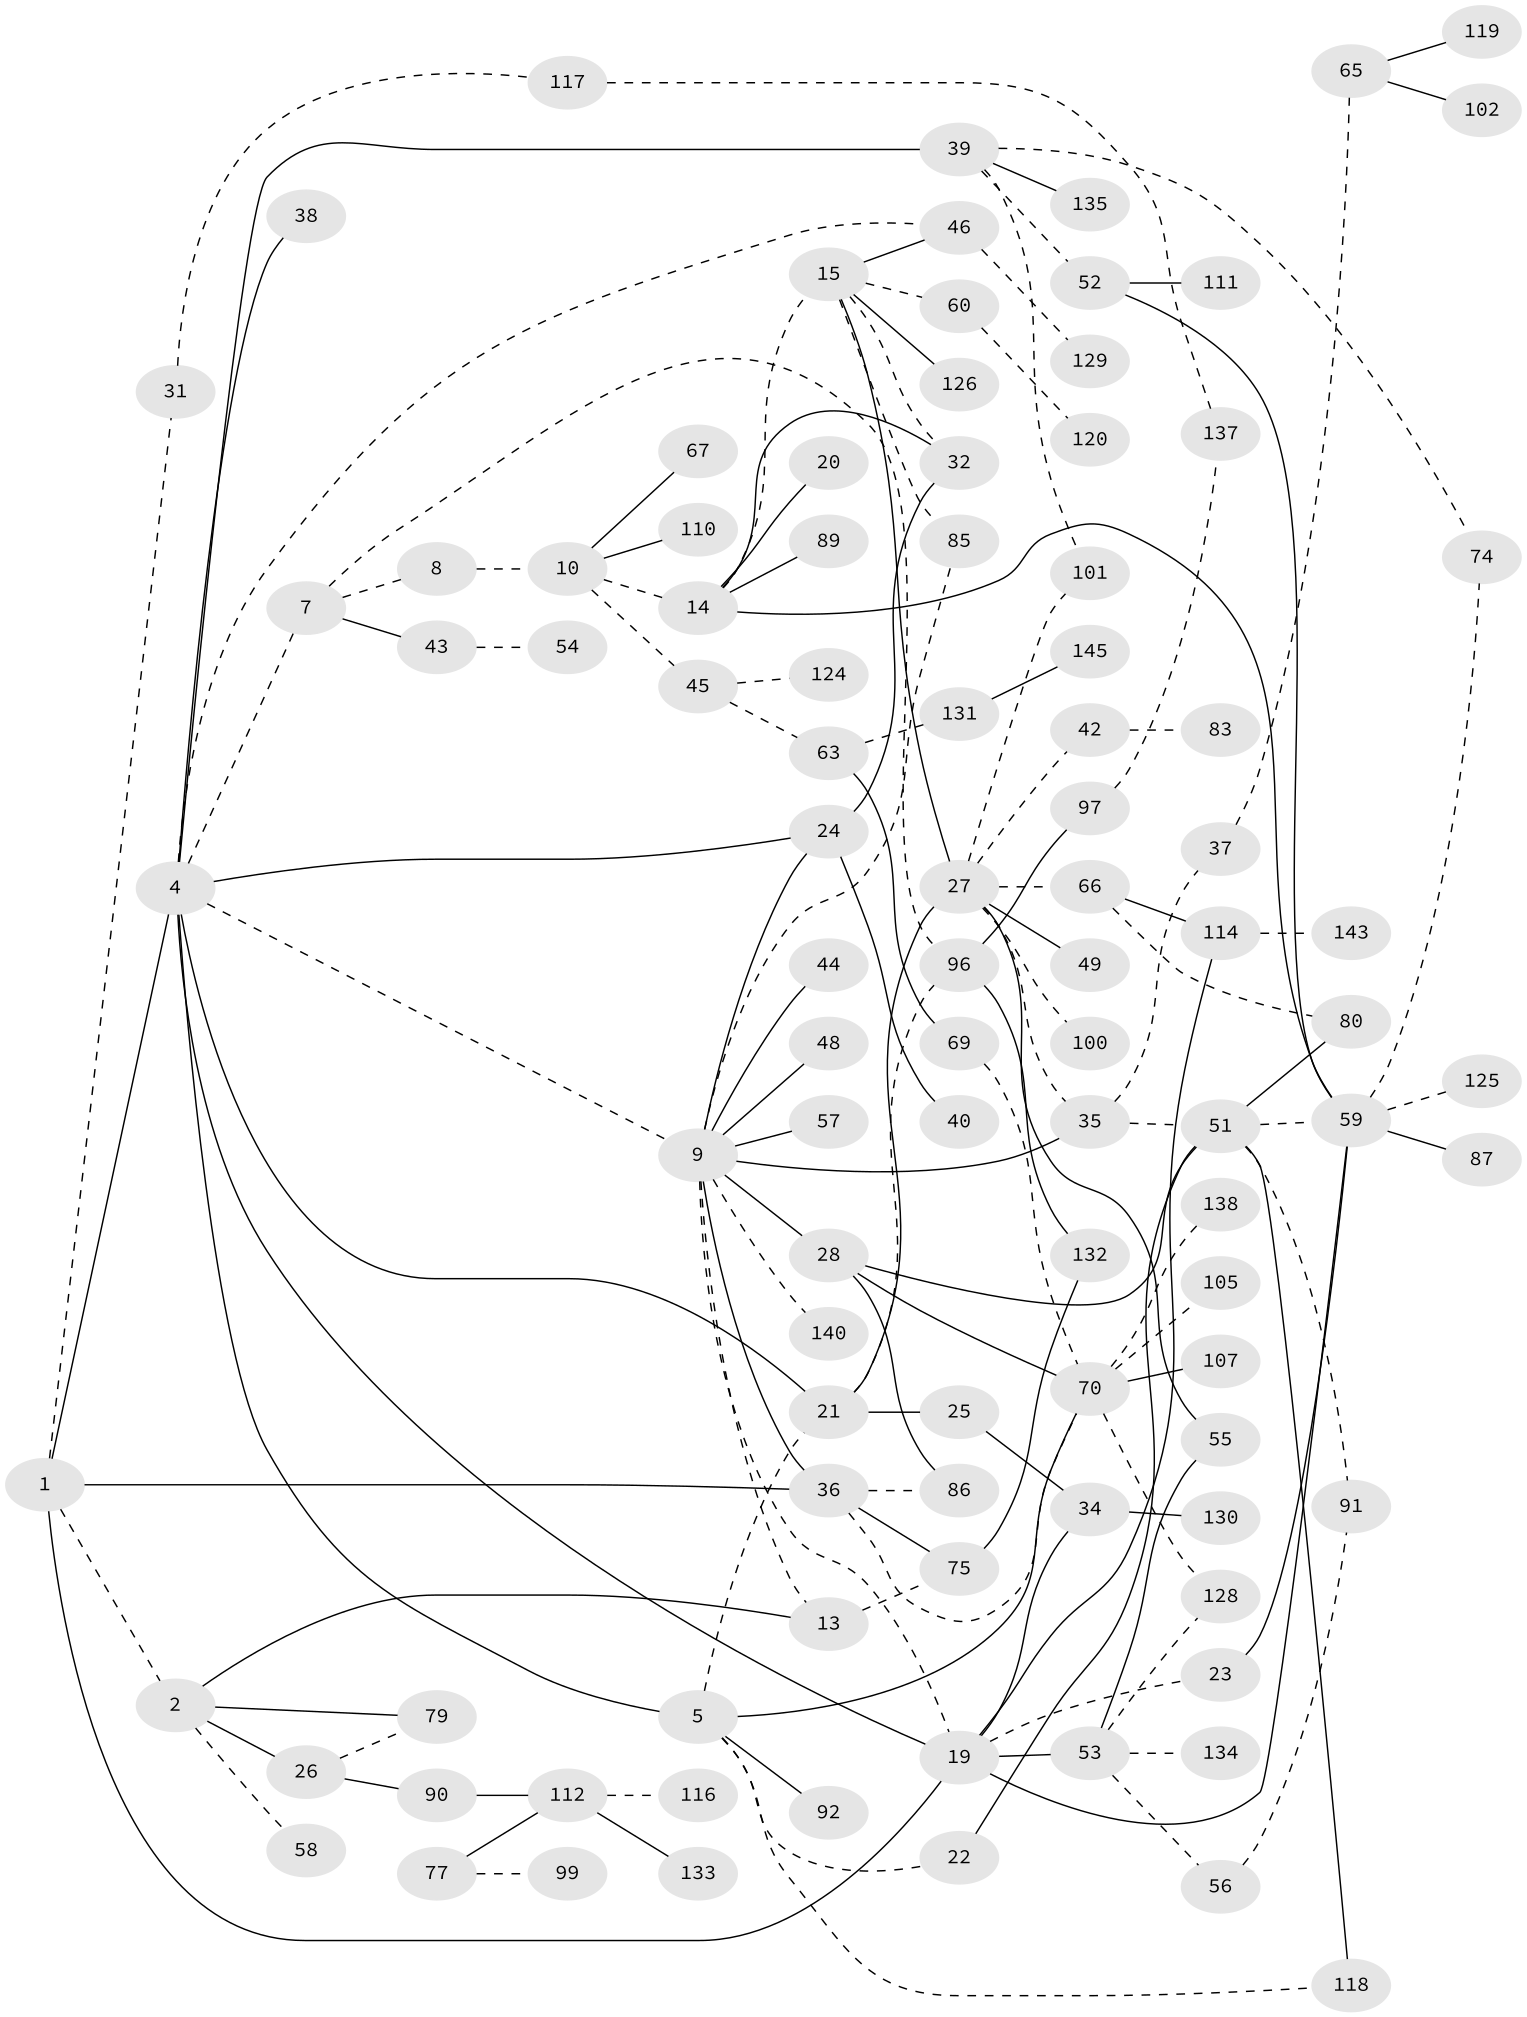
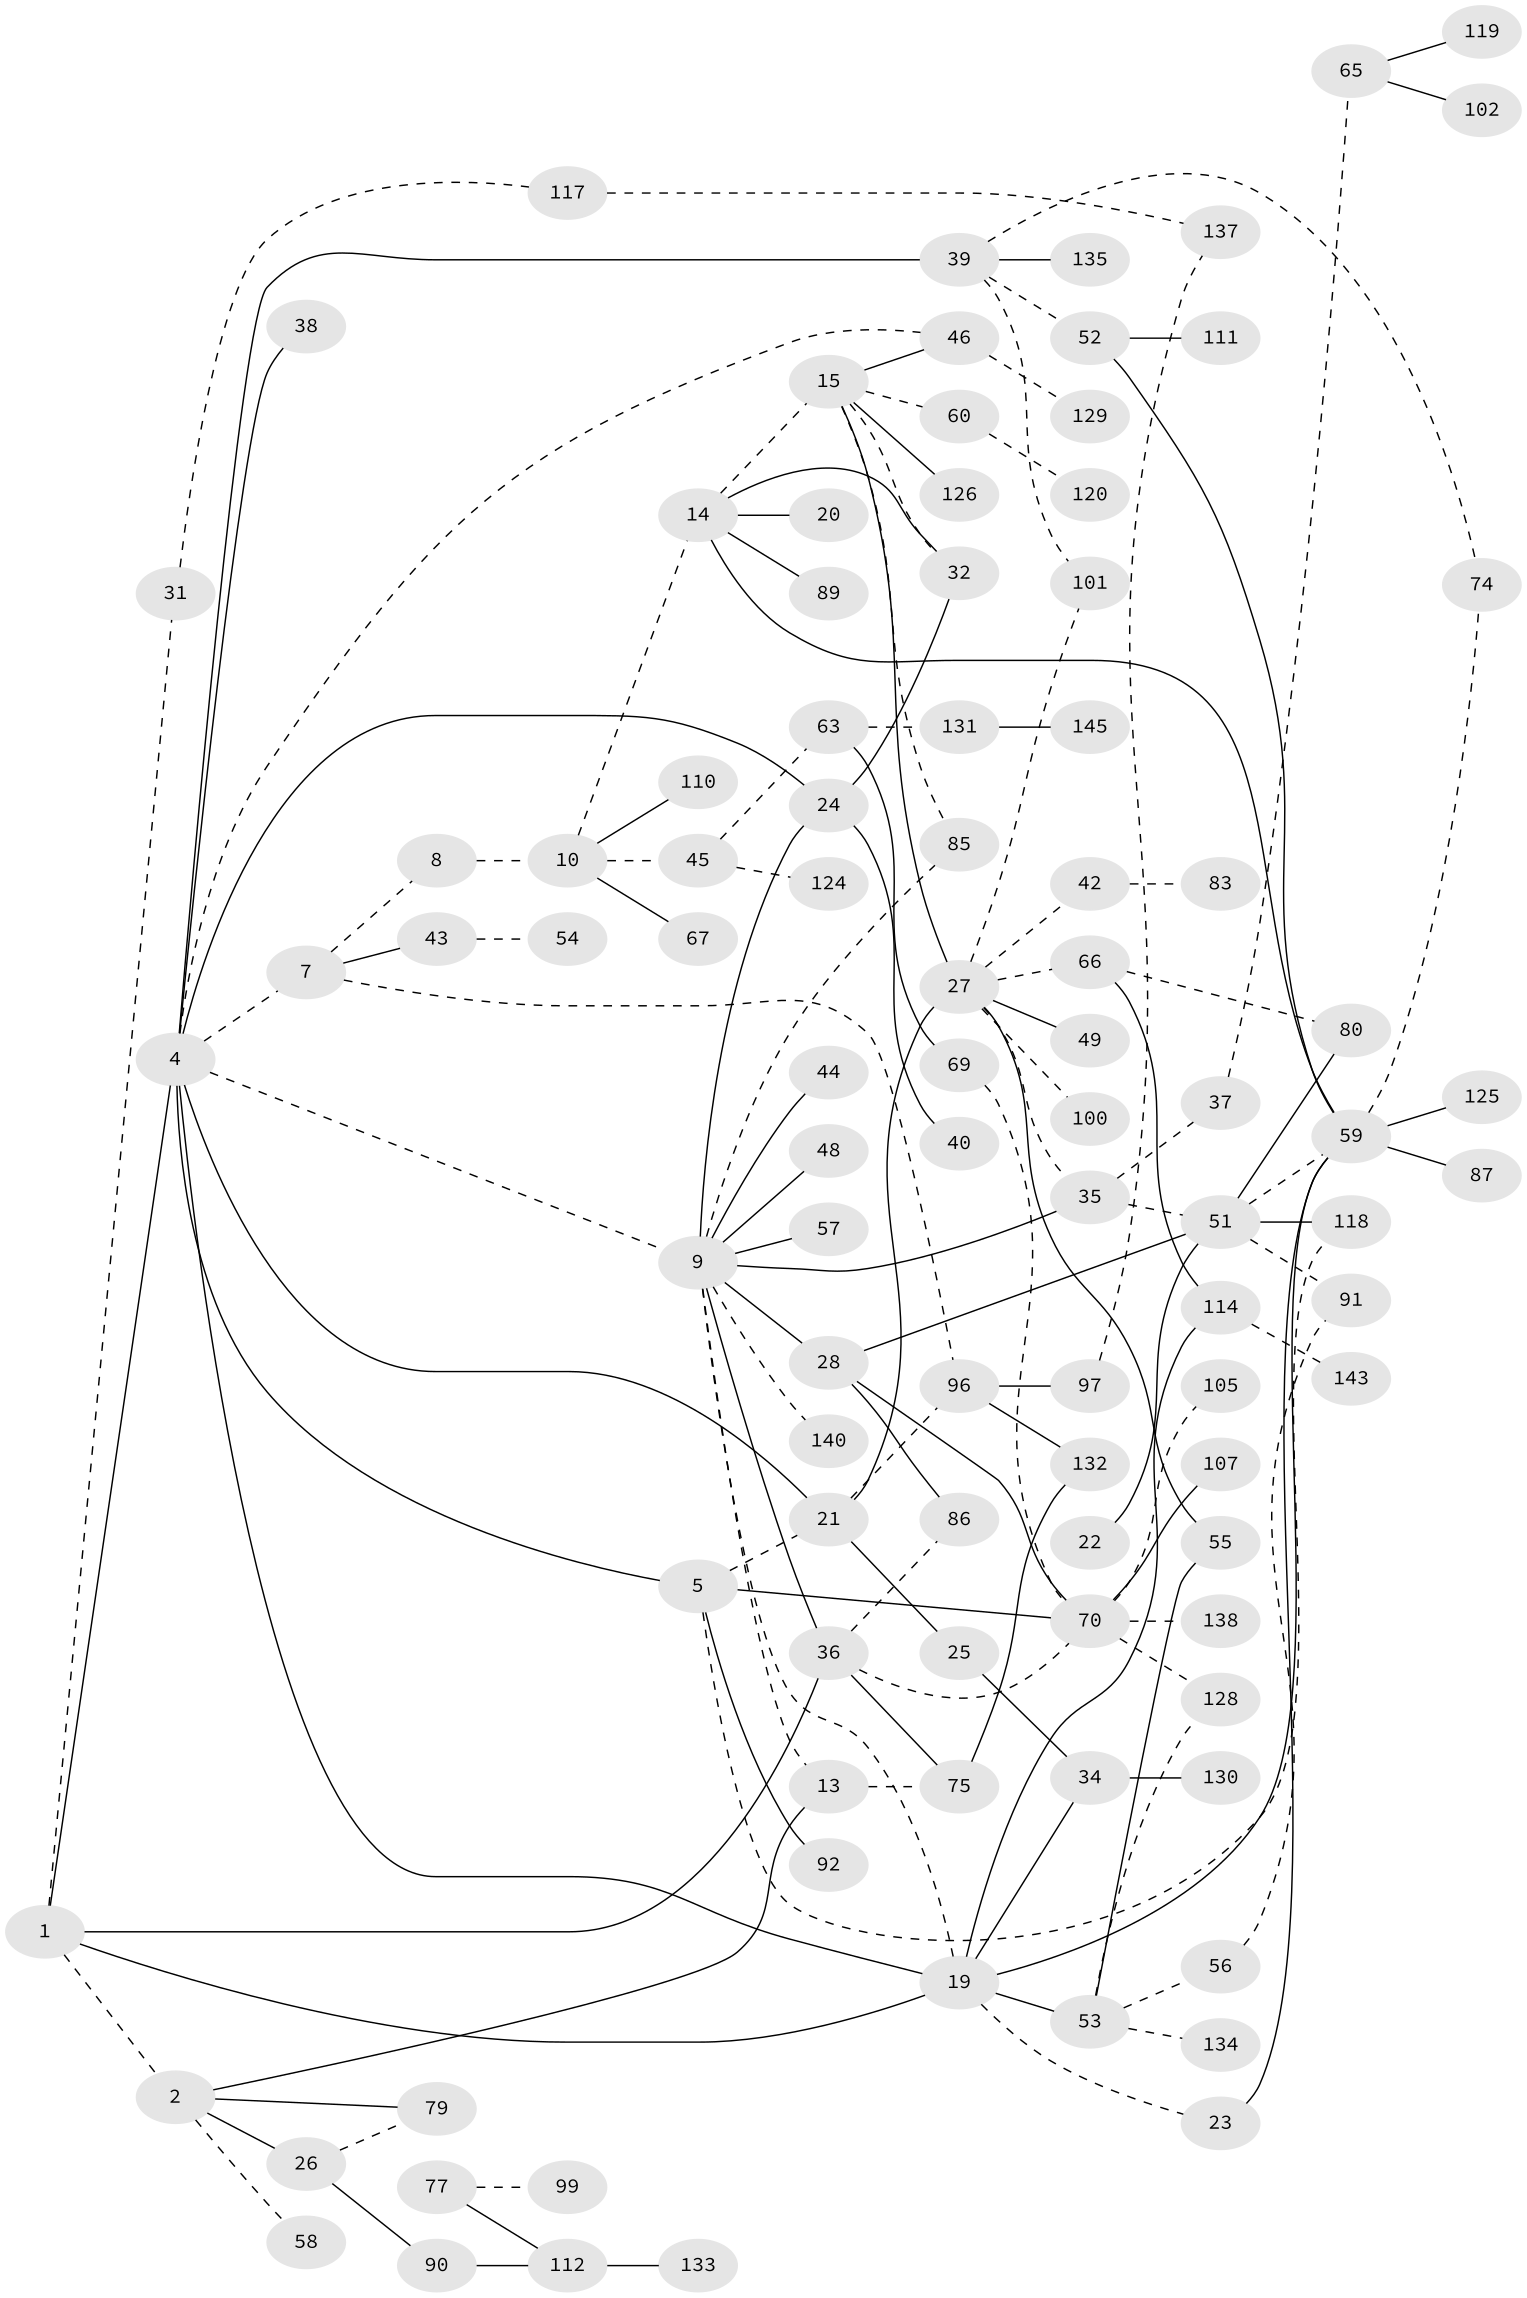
(1417, 1101) -> (1417, 1117)
(698, 1795) -> none
(790, 1852) -> none
